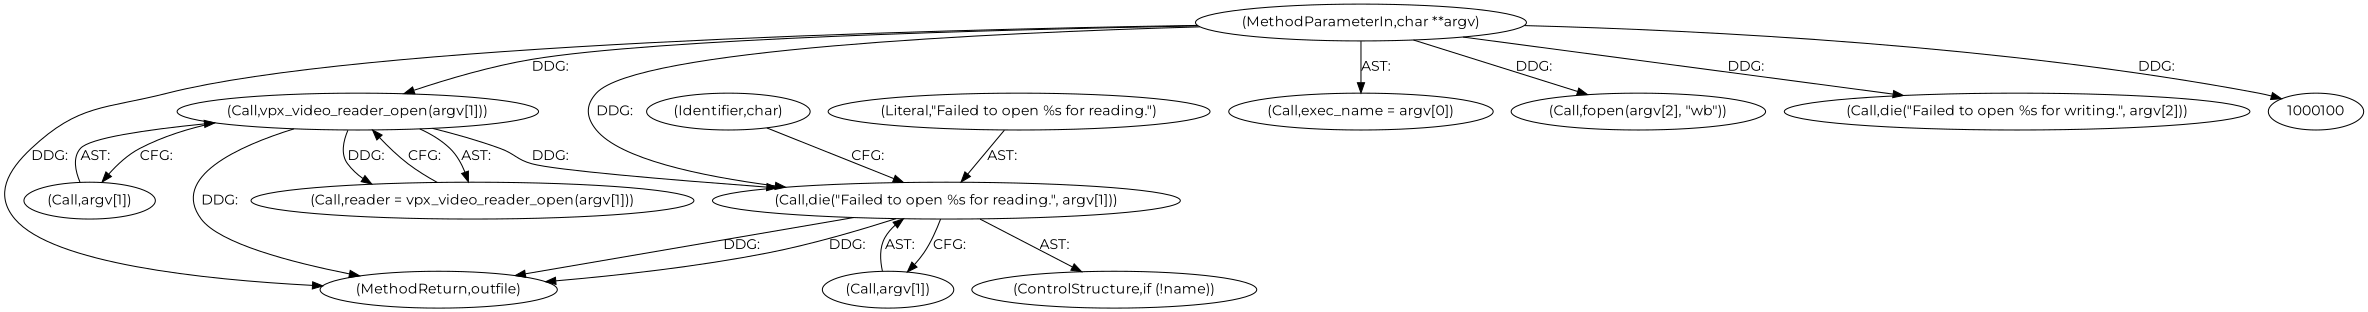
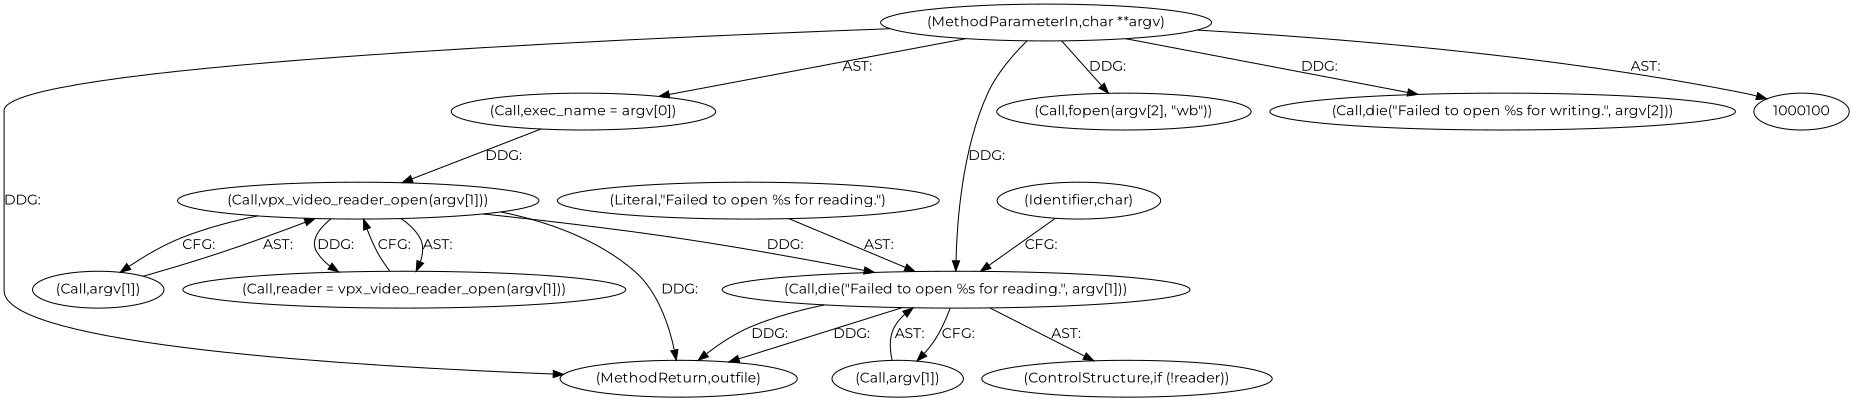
(804, 38) -> (476, 154)
(2158, 67) -> (1648, 67)
(1114, 290) -> (1127, 379)
